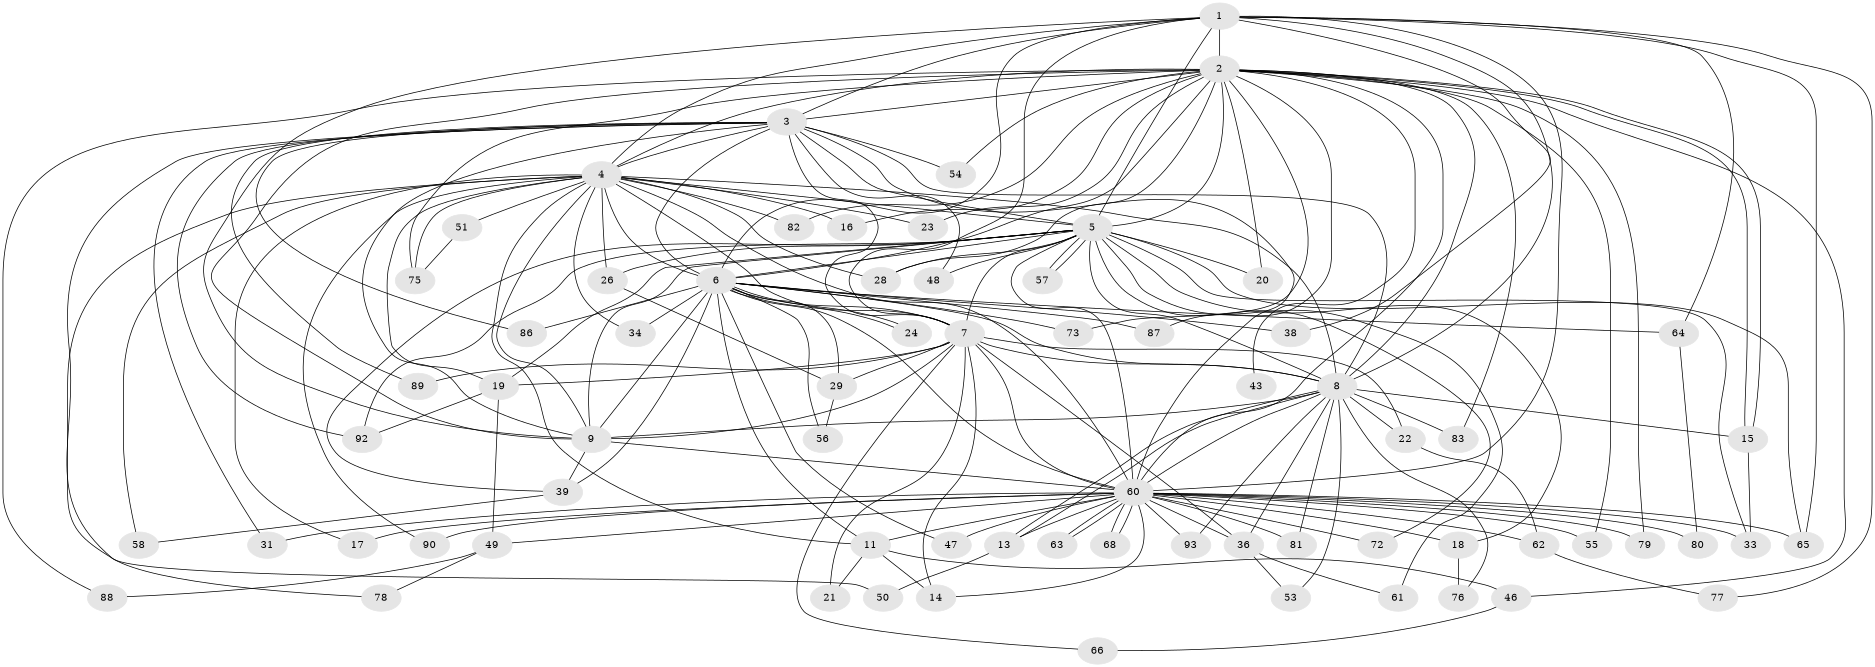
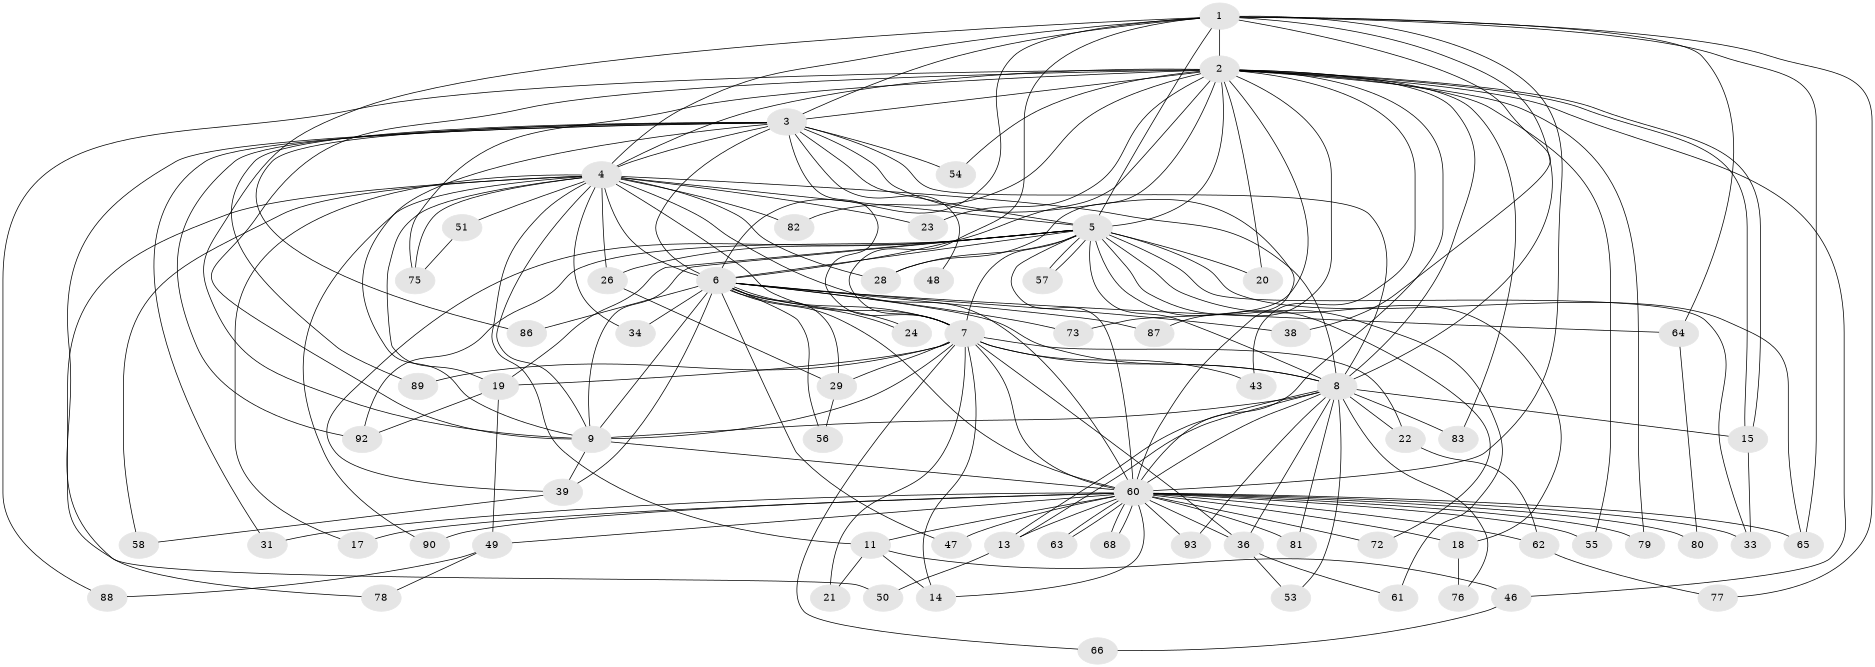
(847, 228) -> none
(991, 259) -> none
none -> (1111, 360)
(755, 434) -> none
